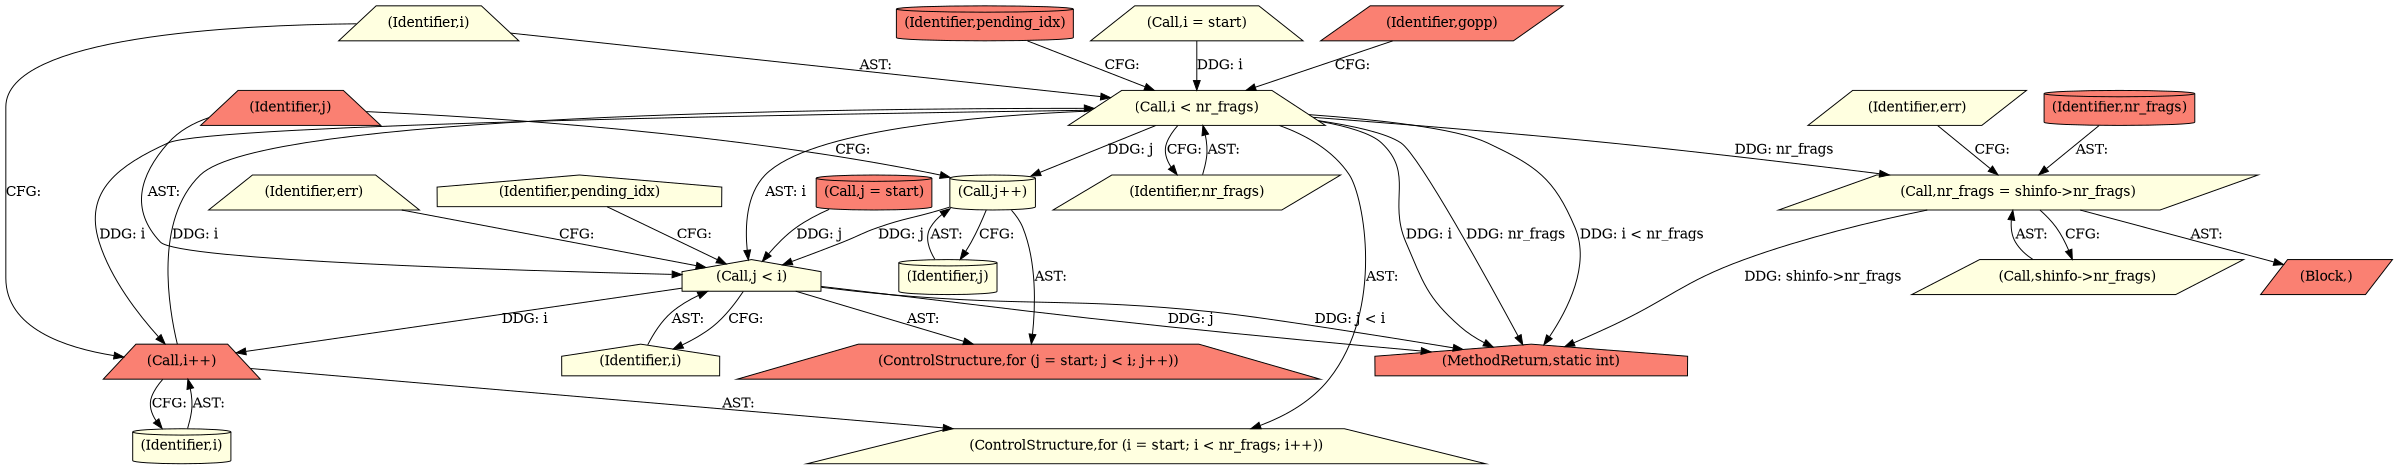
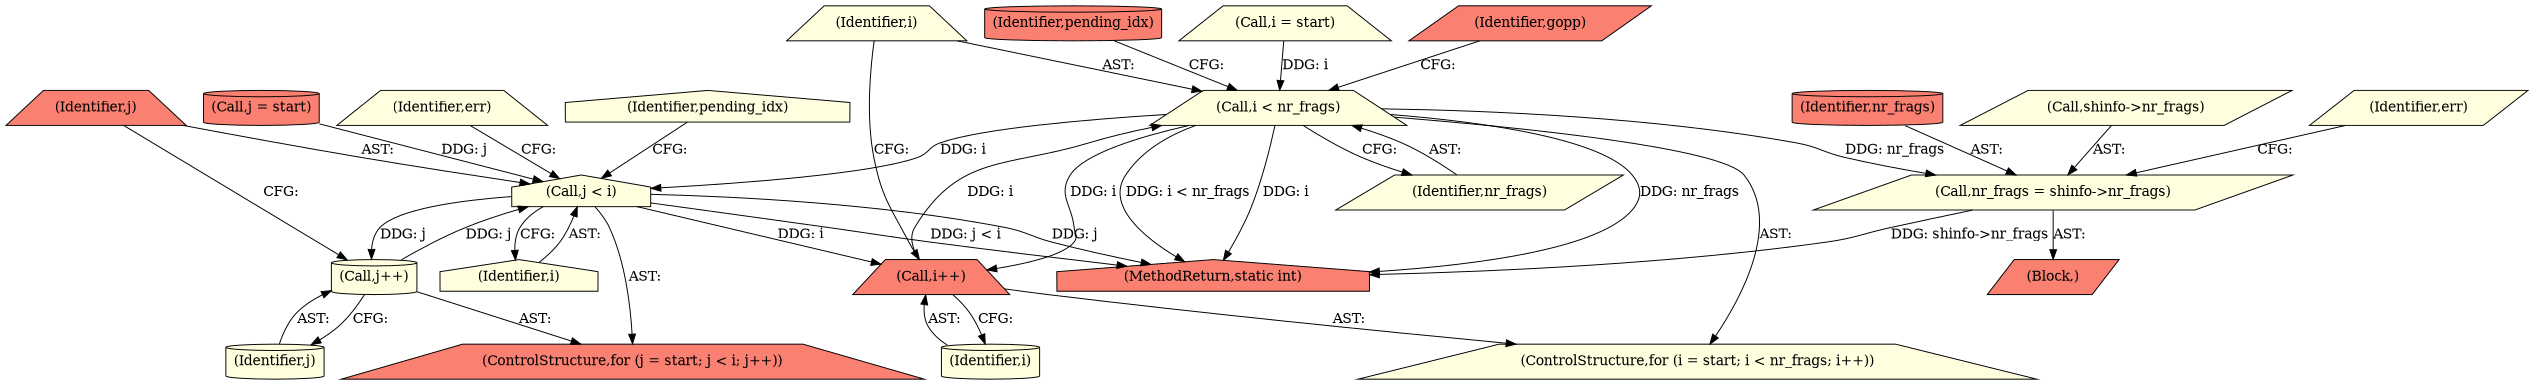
(1098, 149) -> (432, 207)
(786, 192) -> (963, 150)
(2057, 228) -> none
